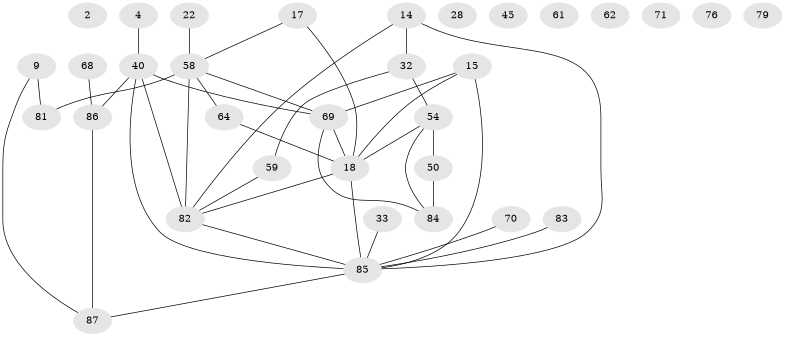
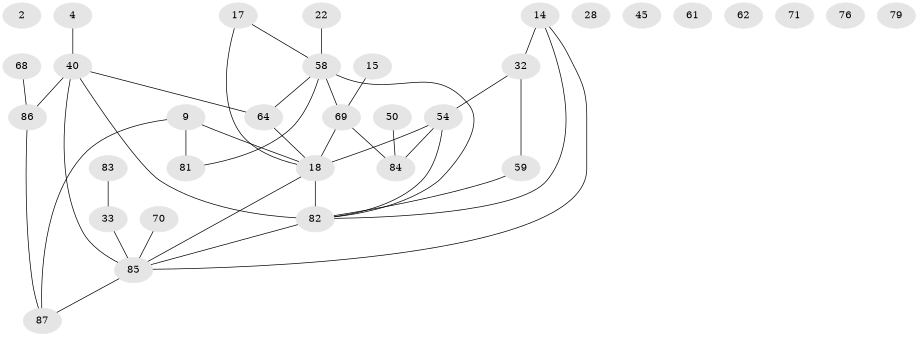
(231, 98) -> (168, 92)
(403, 109) -> (238, 139)
(433, 143) -> (406, 193)
(474, 200) -> none
(465, 251) -> (108, 194)
